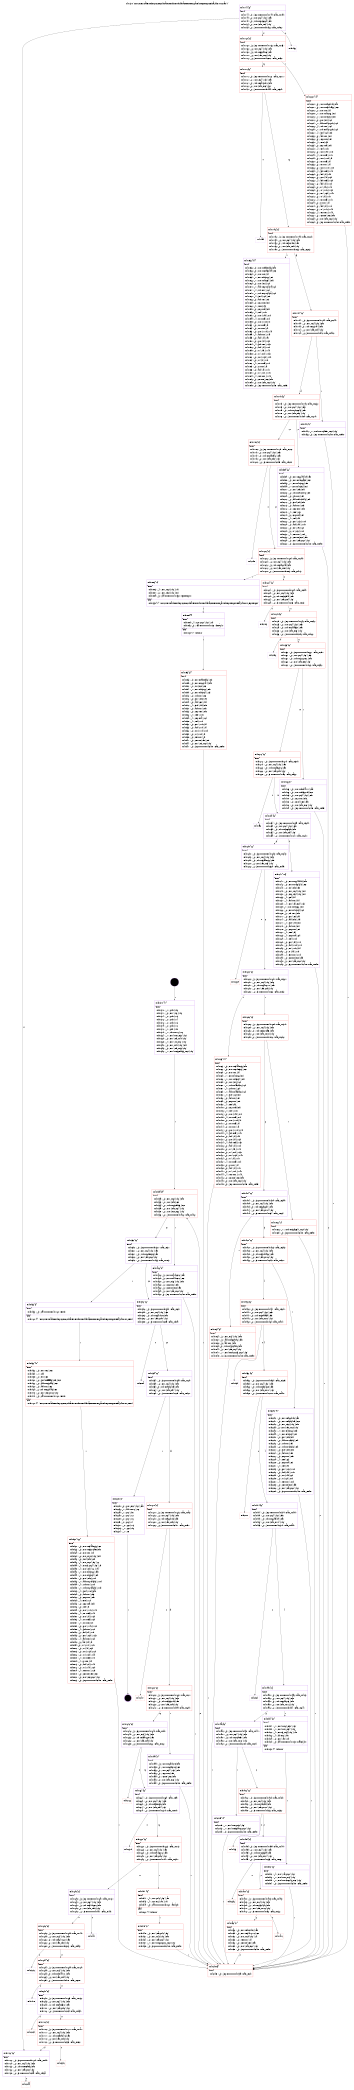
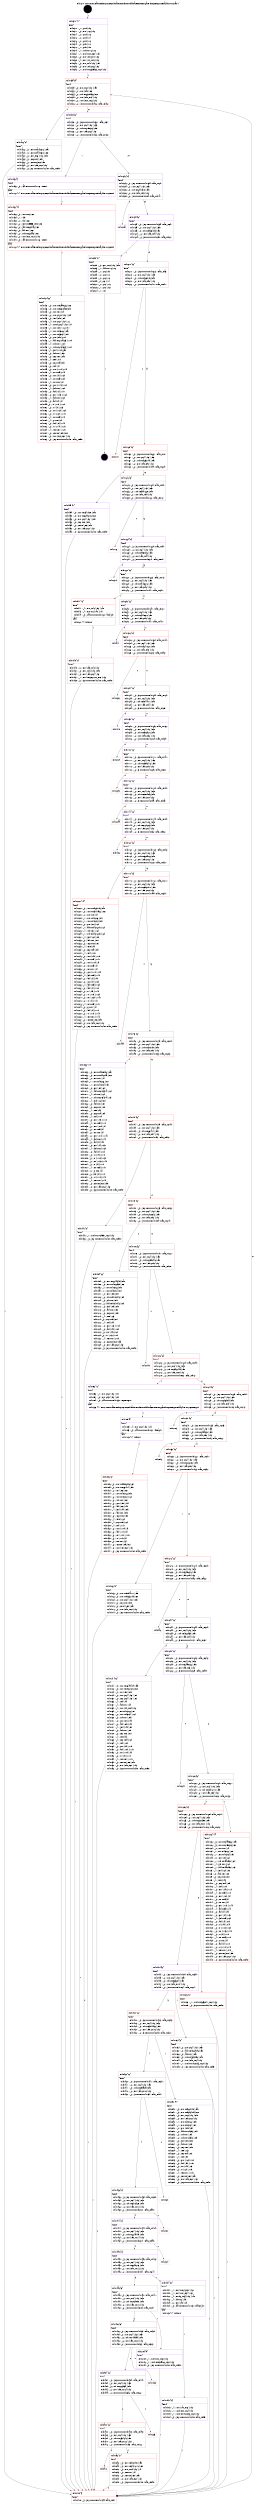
(23, 938) -> (146, 806)
